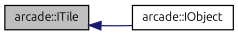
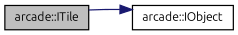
(117, 26) -> (104, 10)
